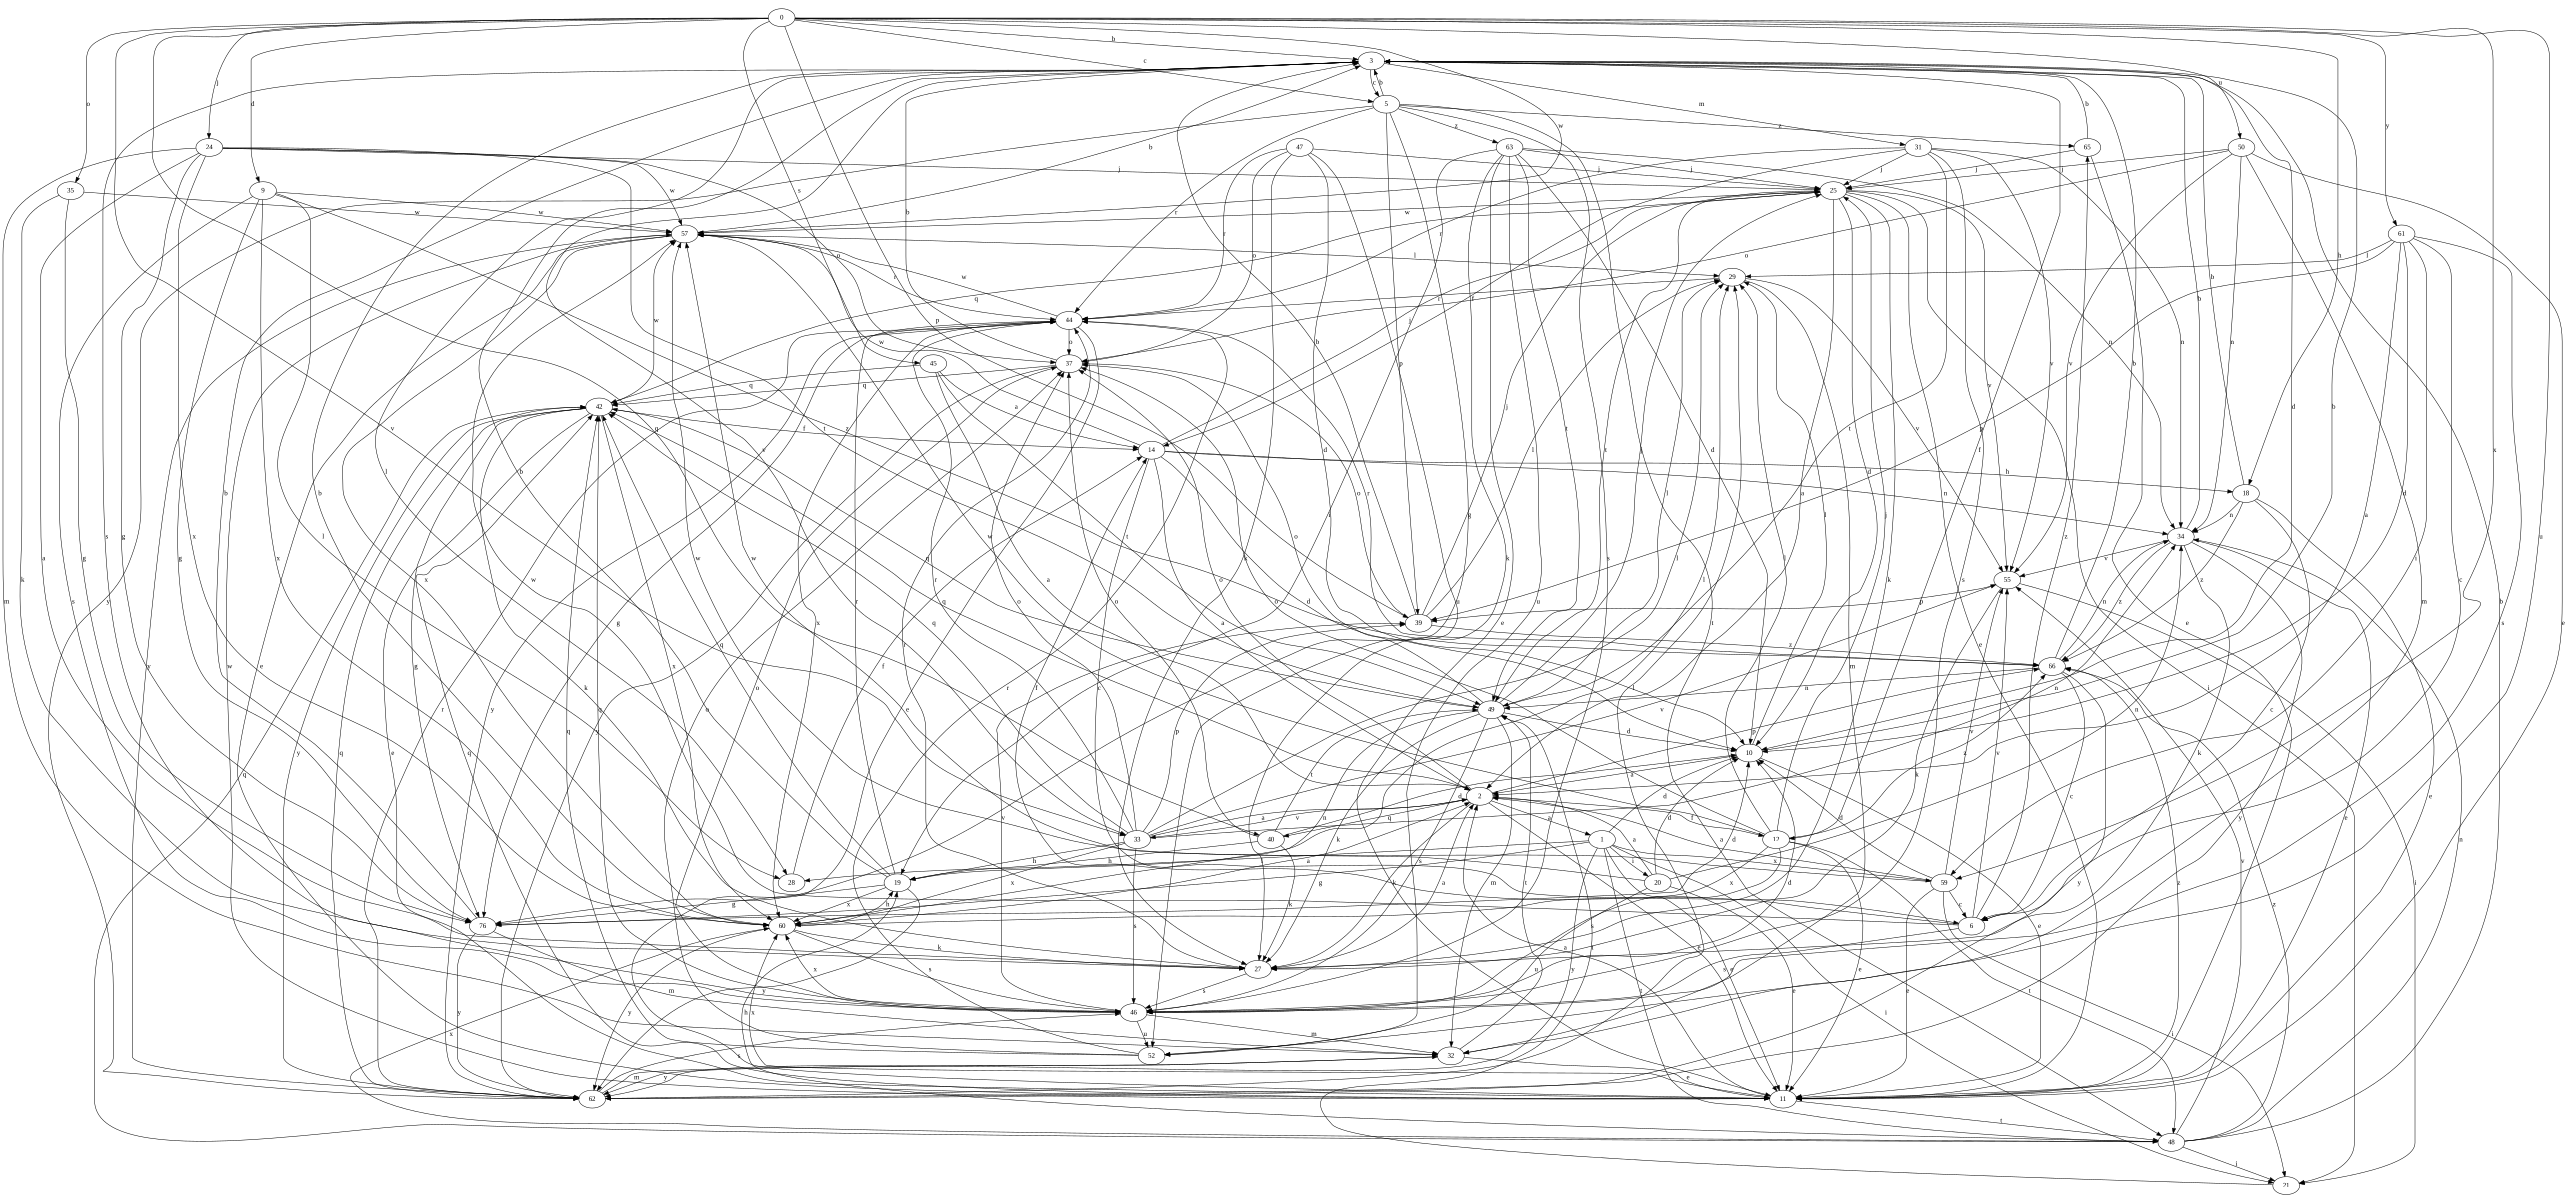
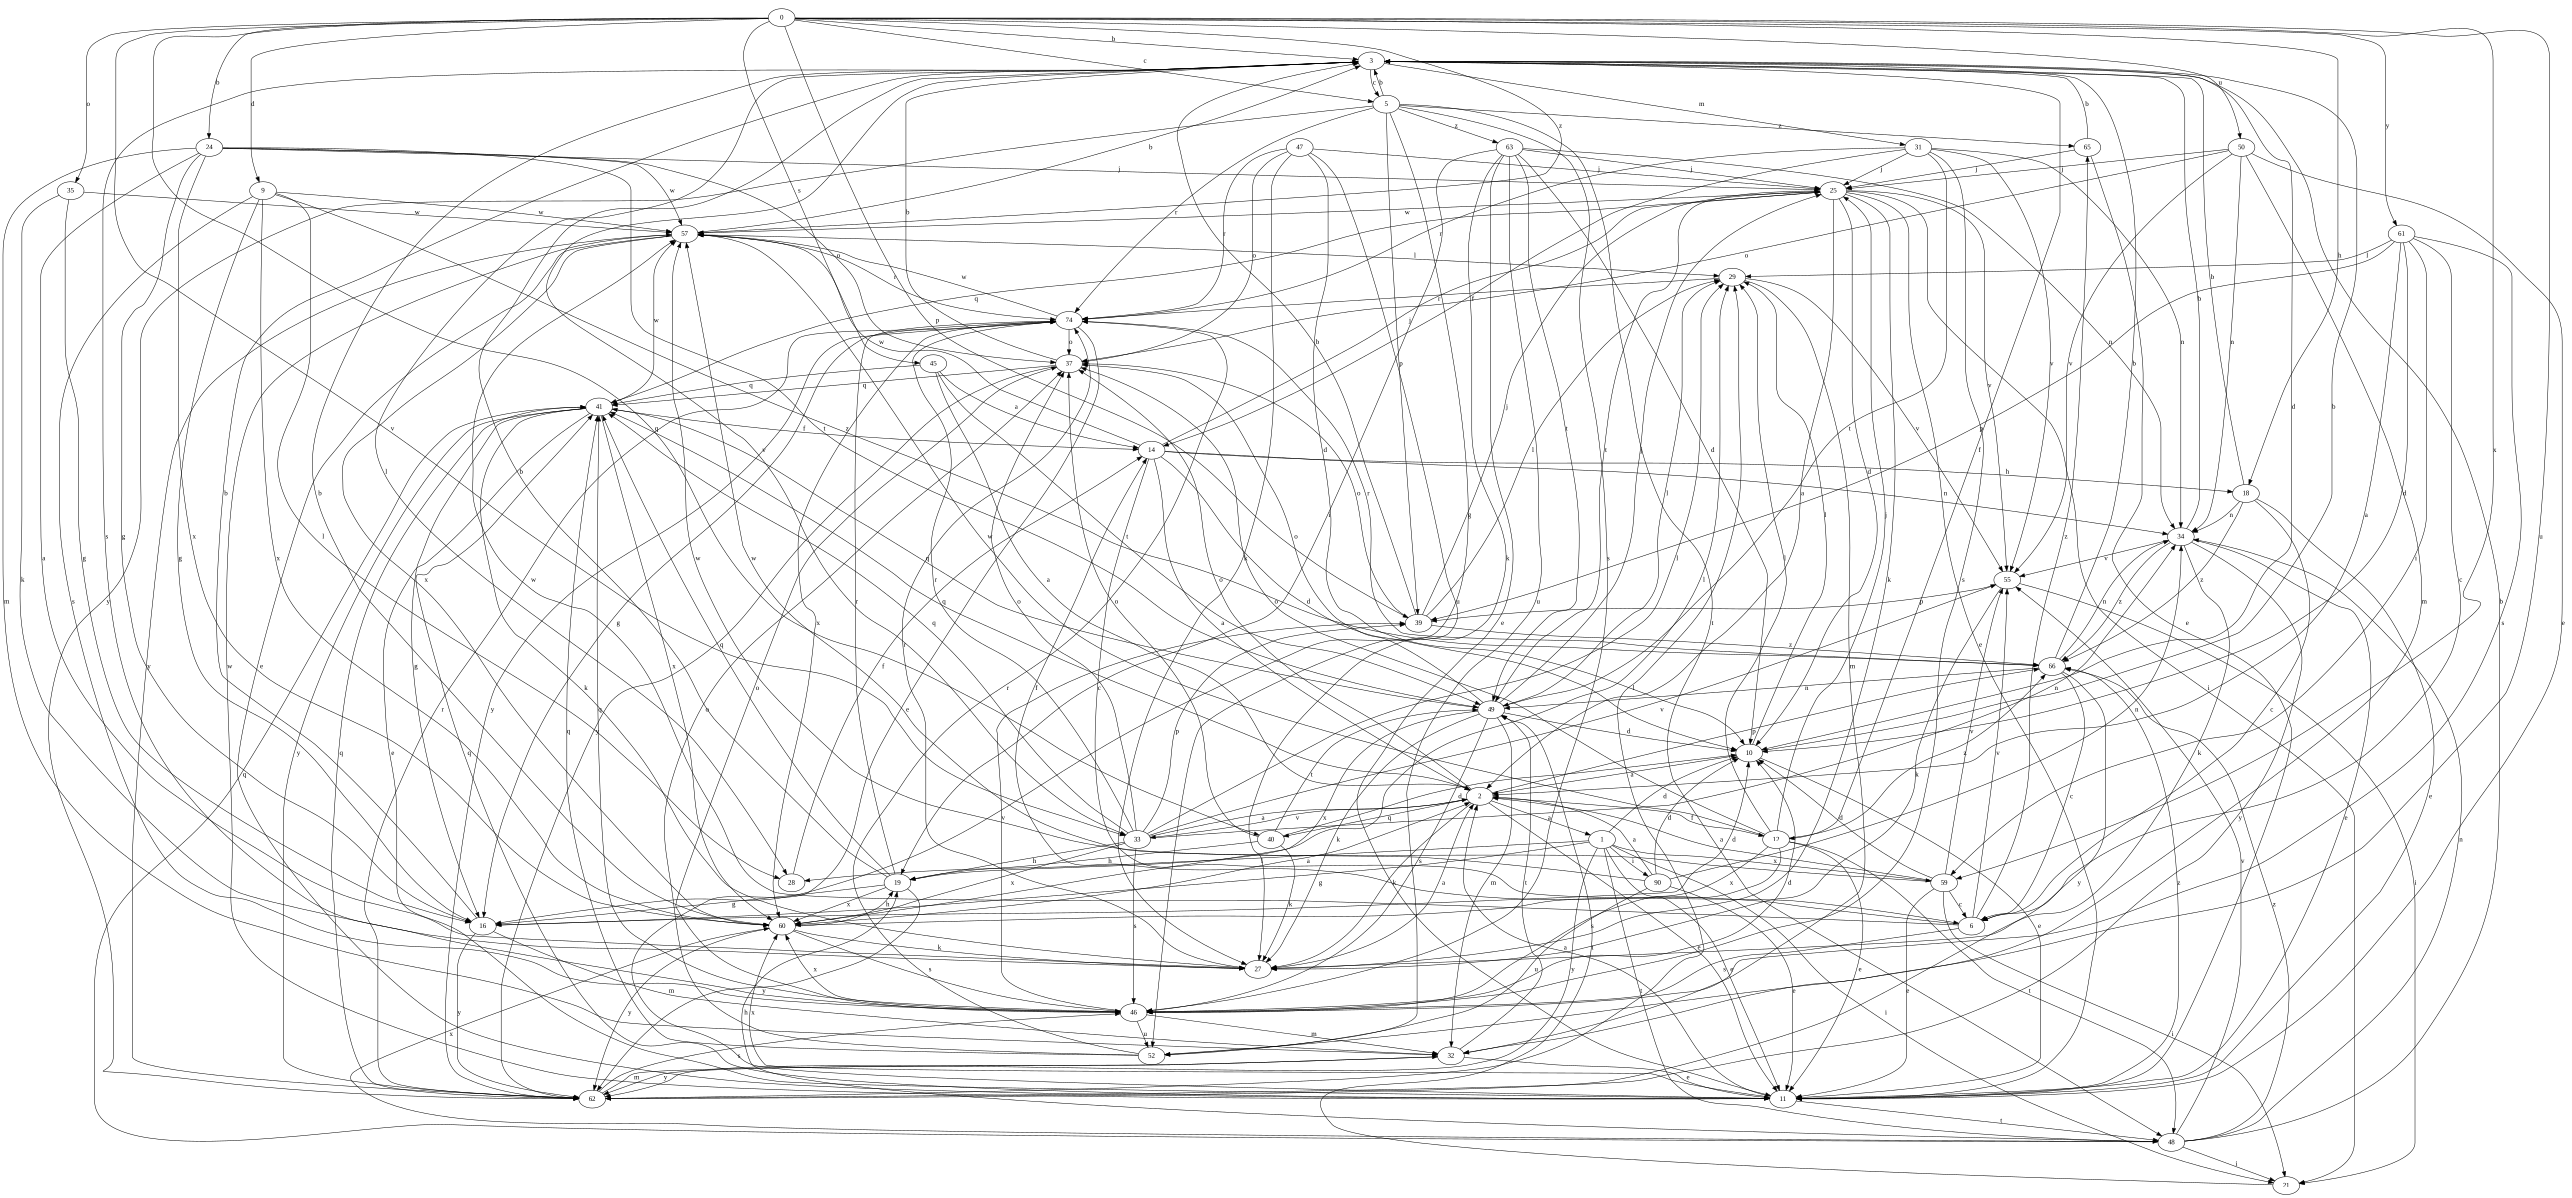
(218, 83) -> (218, 83)
(1561, 126) -> (1561, 126)
(1069, 320) -> (1069, 320)
(599, 407) -> (599, 407)
(1325, 818) -> (1325, 818)
(1658, 883) -> (1658, 883)
(483, 926) -> (483, 926)
(1198, 990) -> none
